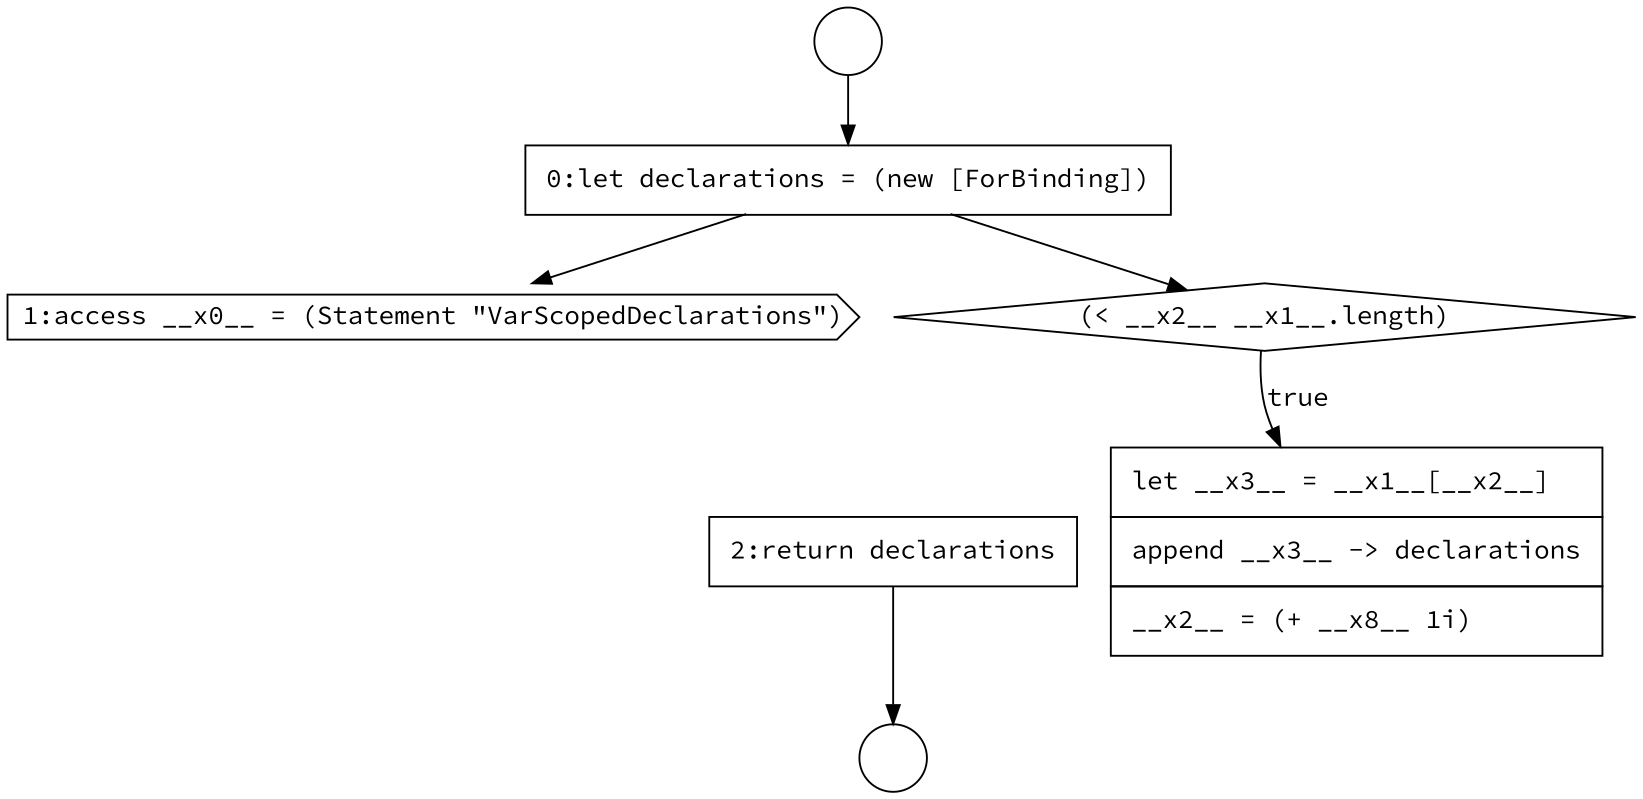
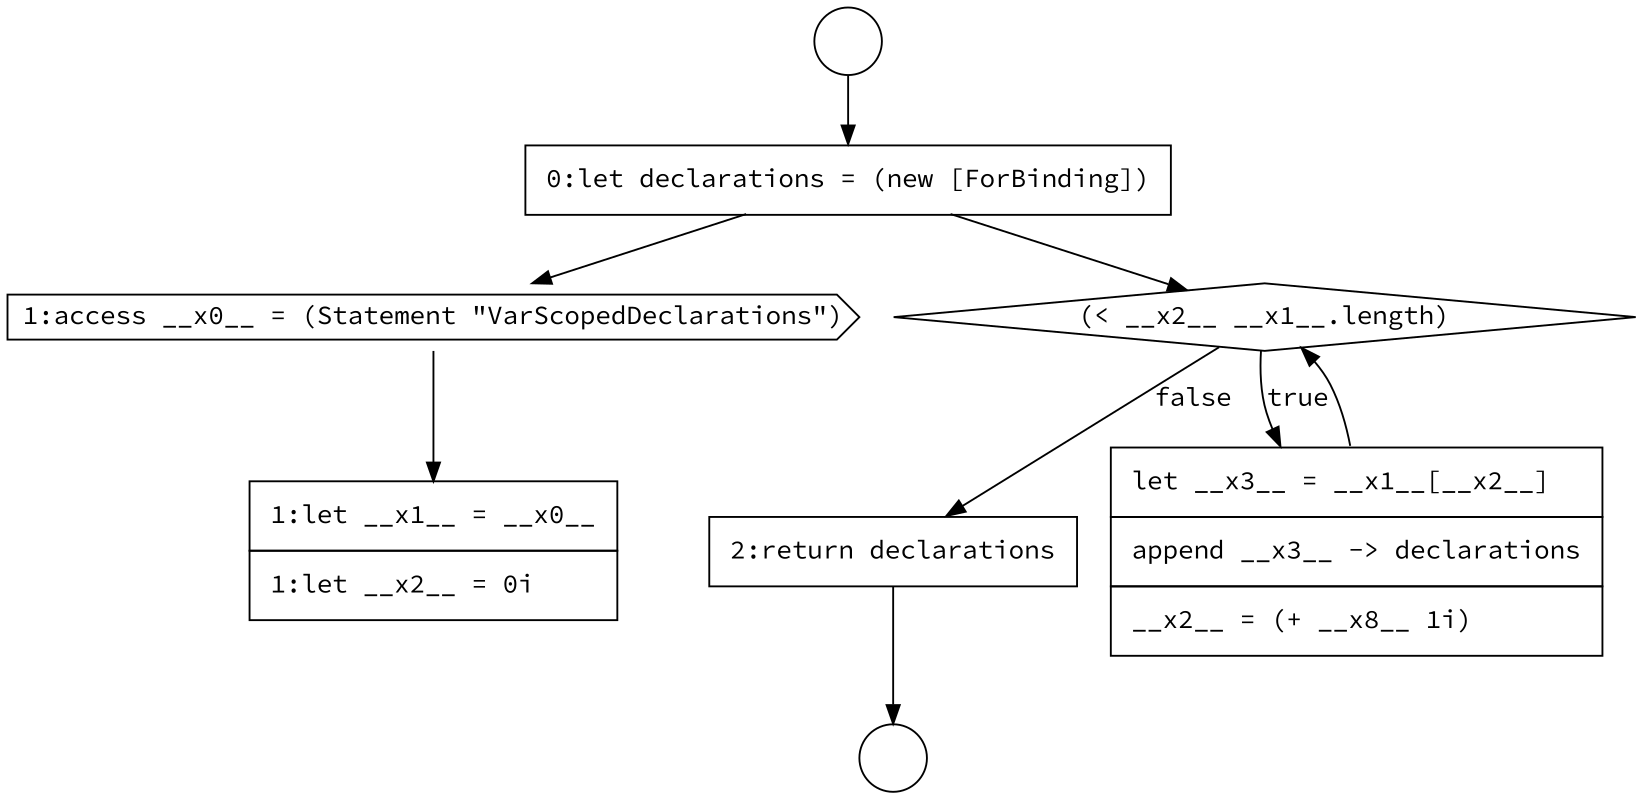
none -> (1338, 401)
none -> (1091, 427)
none -> (433, 551)
